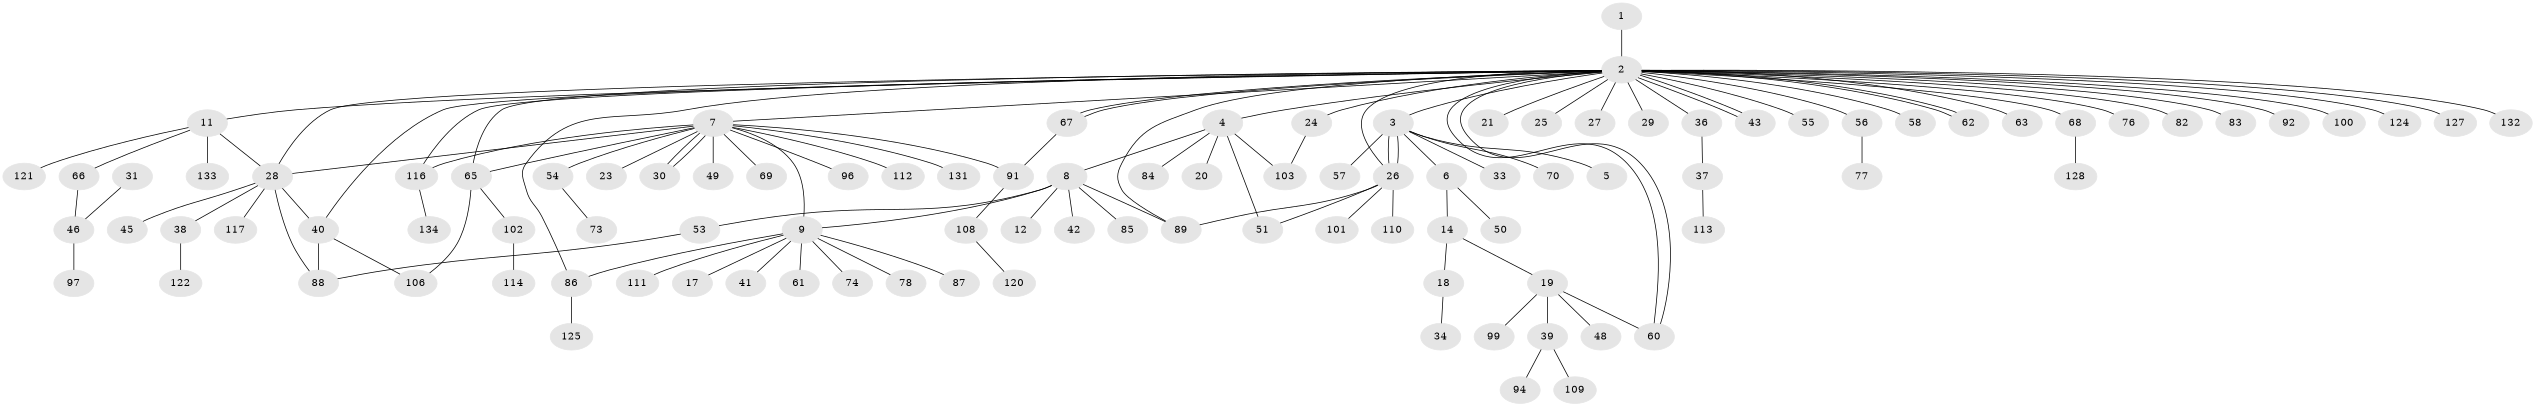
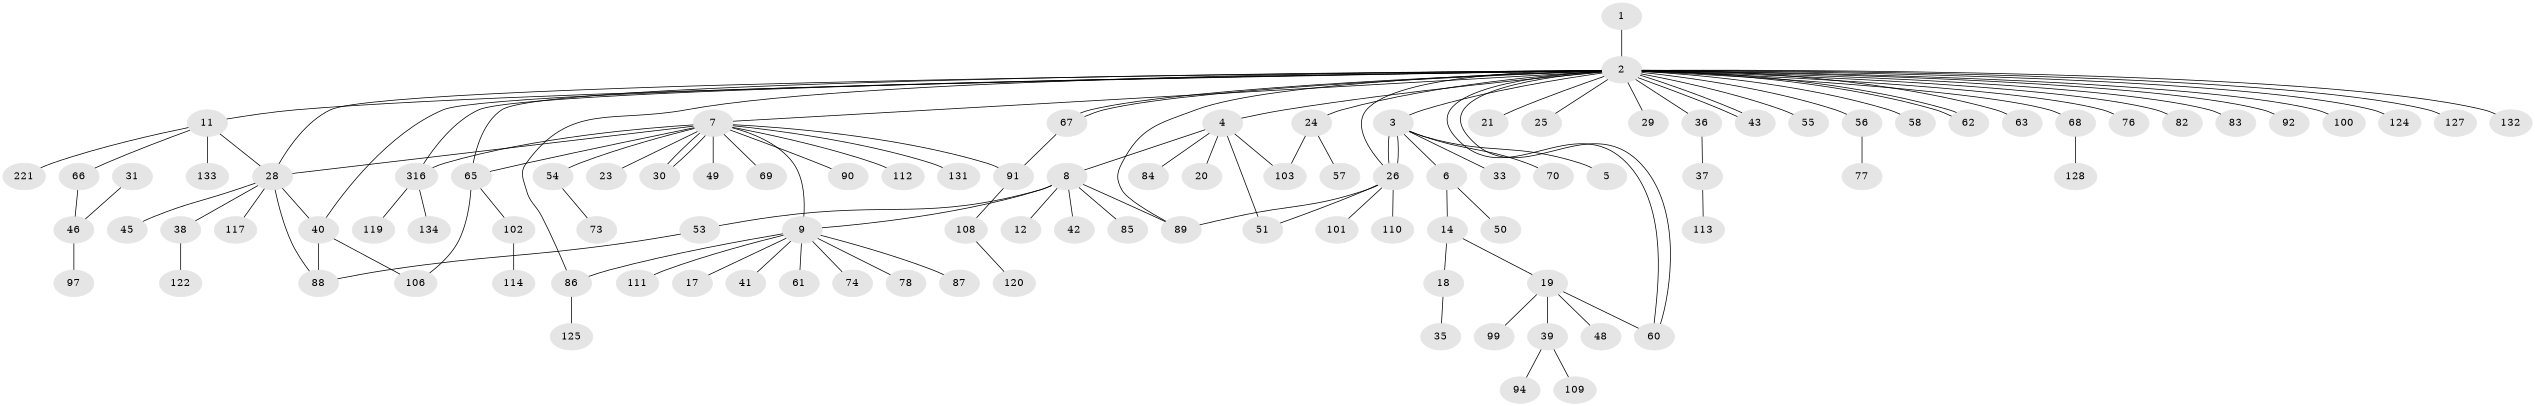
(1595, 123) -> none
(1366, 151) -> (1326, 150)
(24, 177) -> (24, 177)
(417, 177) -> (417, 177)
(848, 177) -> (848, 177)
none -> (374, 230)
(1441, 337) -> (1441, 337)
